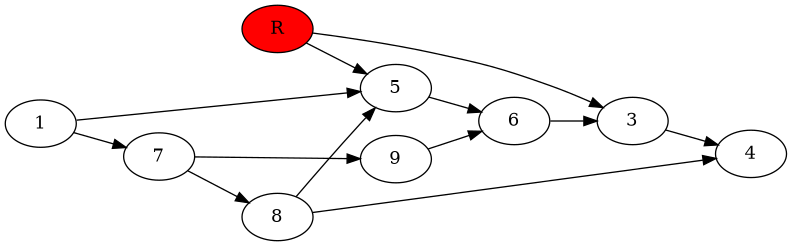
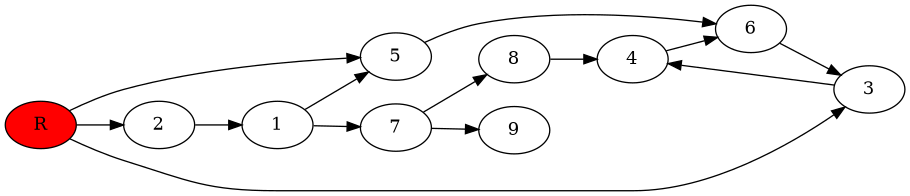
none -> (159, 125)
(449, 142) -> (685, 46)
(338, 149) -> none
